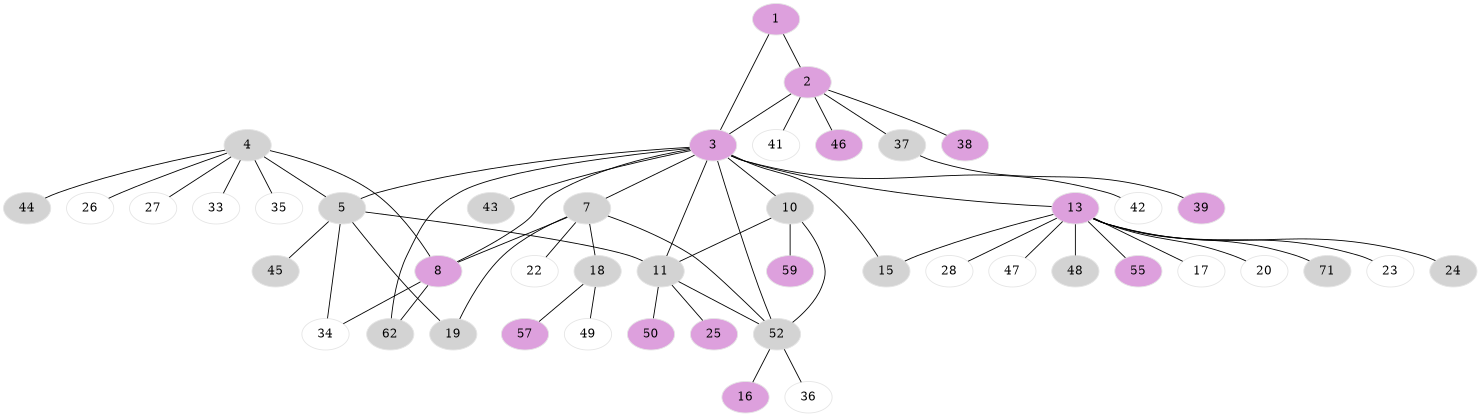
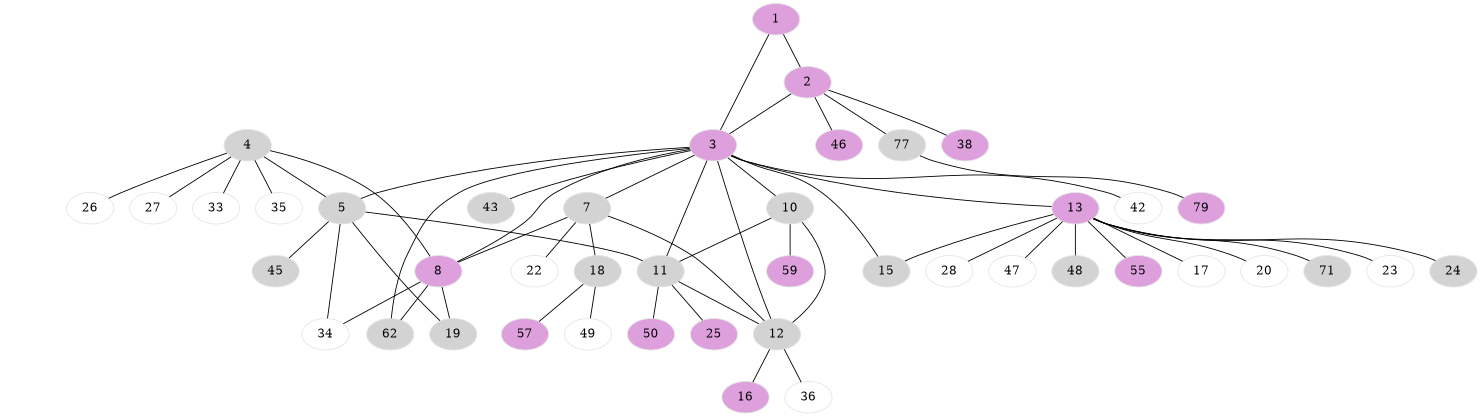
(776, 145) -> none
(902, 145) -> (902, 145)
(27, 208) -> none
(1201, 208) -> (1201, 208)
(502, 256) -> (446, 303)
(777, 334) -> (777, 334)
